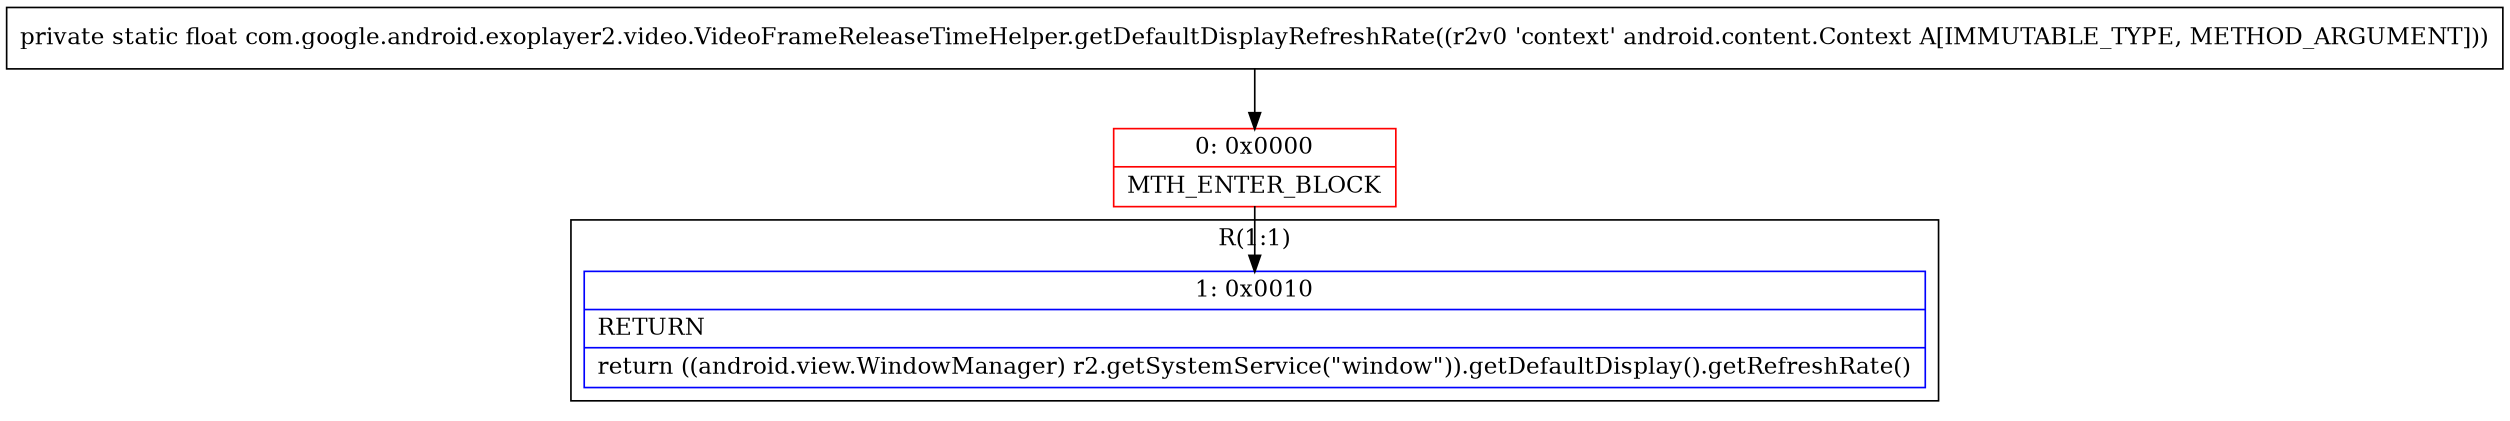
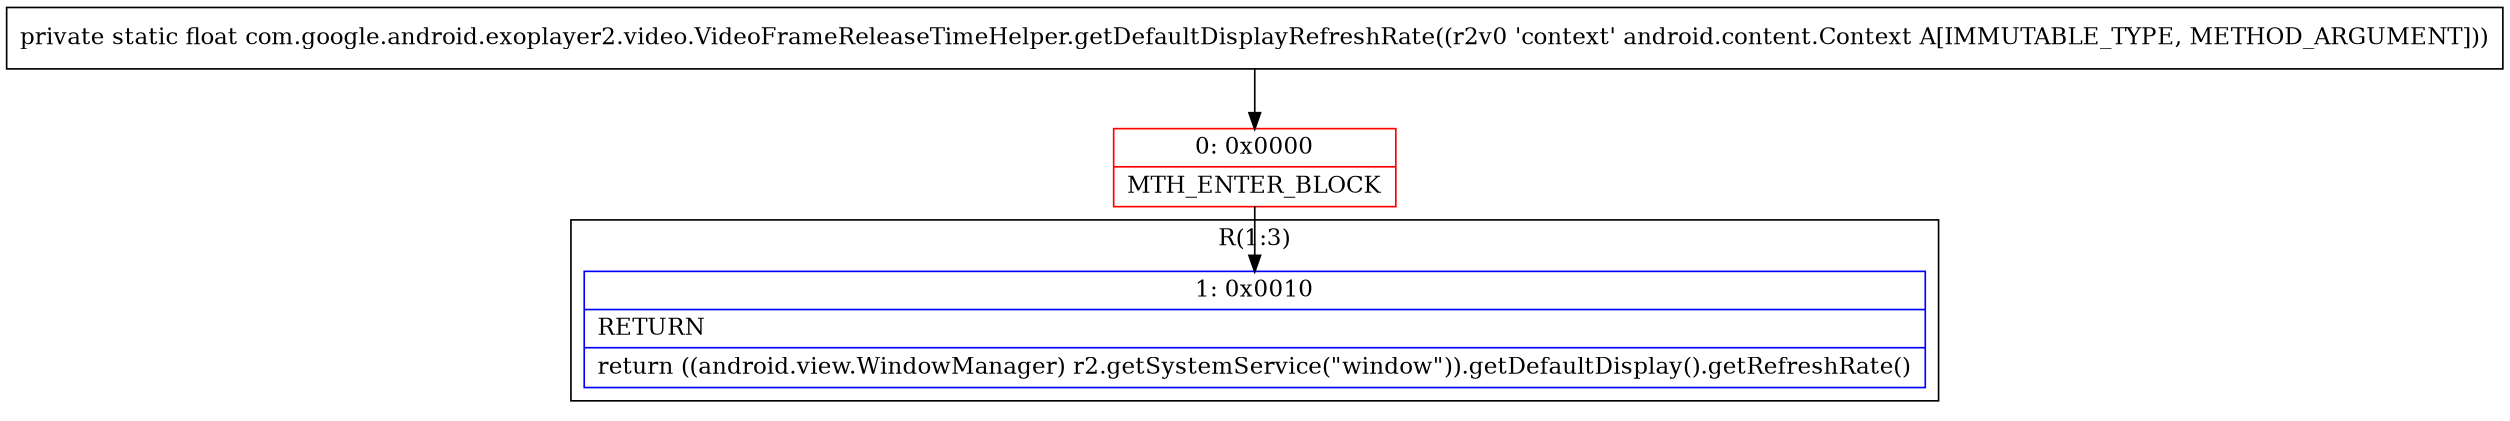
(1255, 239) -> (1255, 239)
